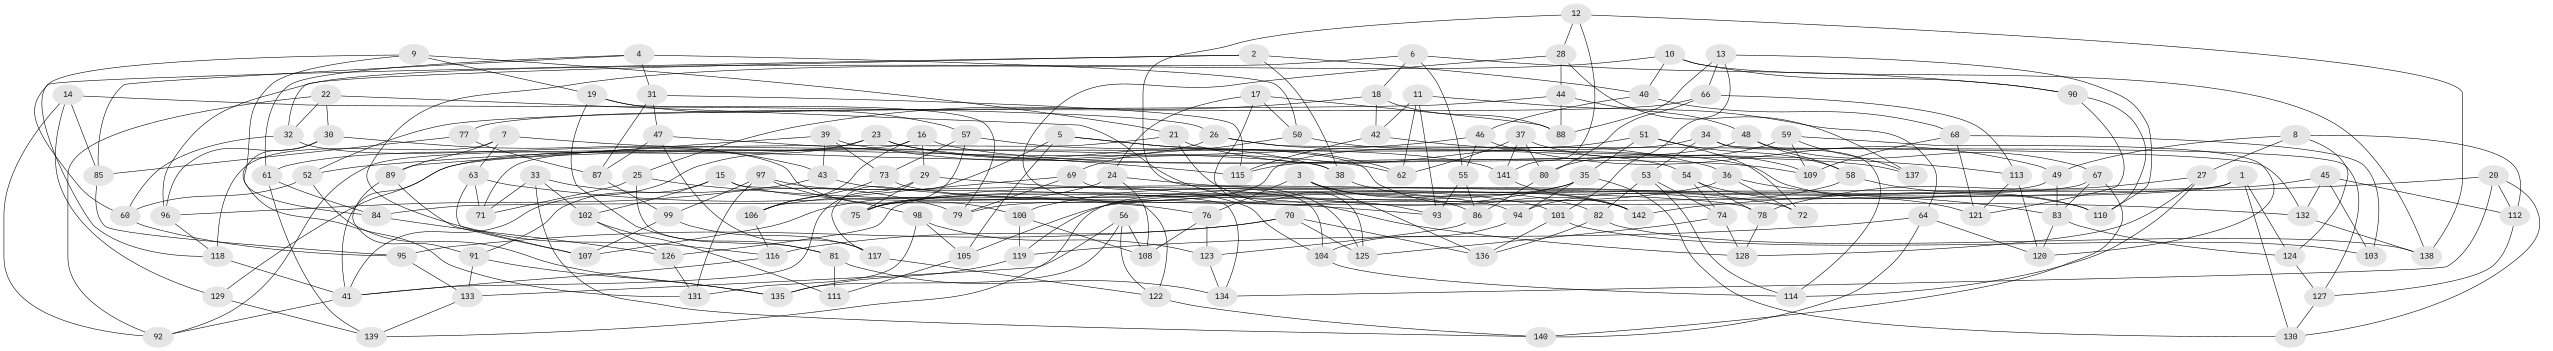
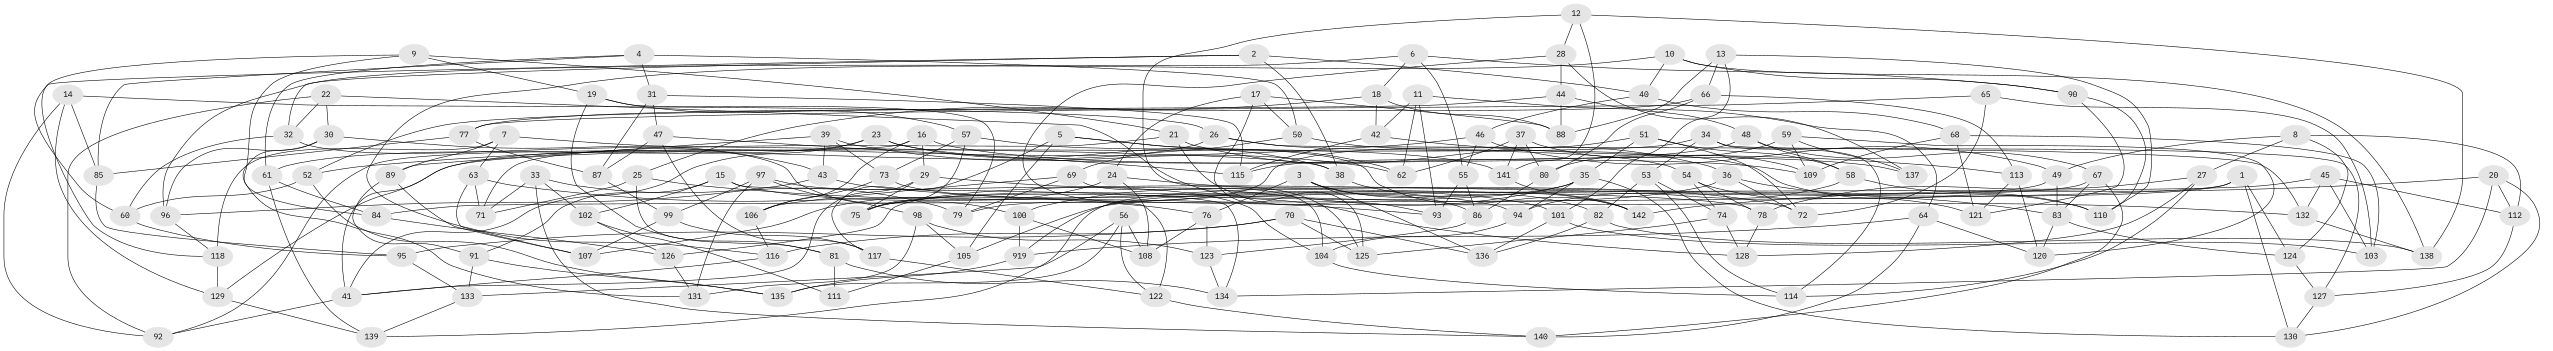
none -> (1986, 95)
(1020, 256) -> (1020, 256)
(282, 277) -> (218, 277)
